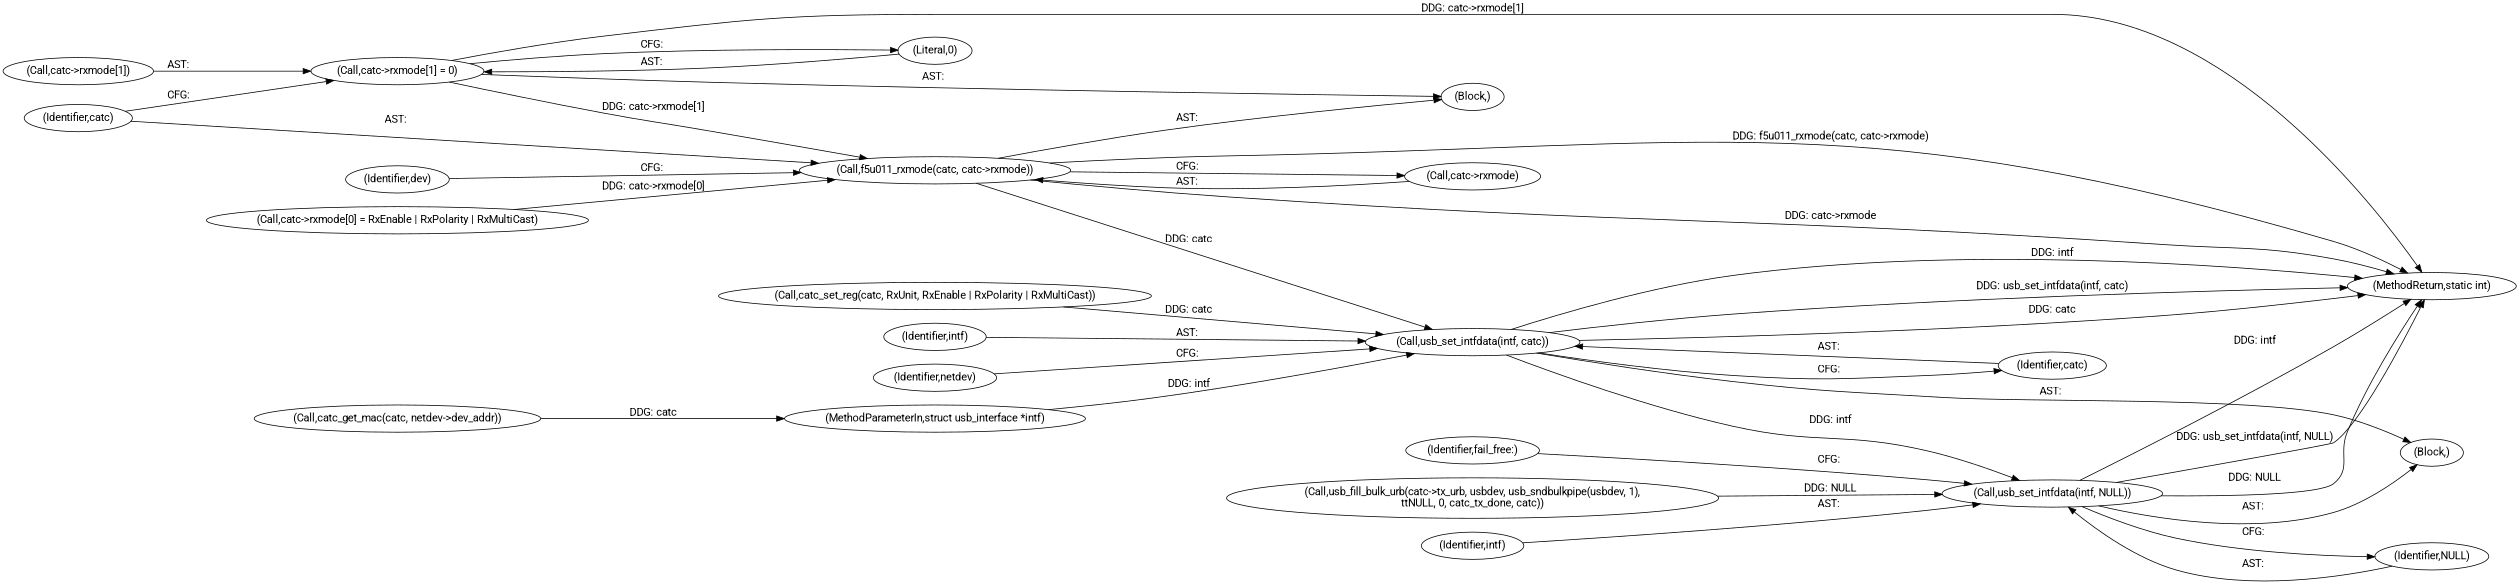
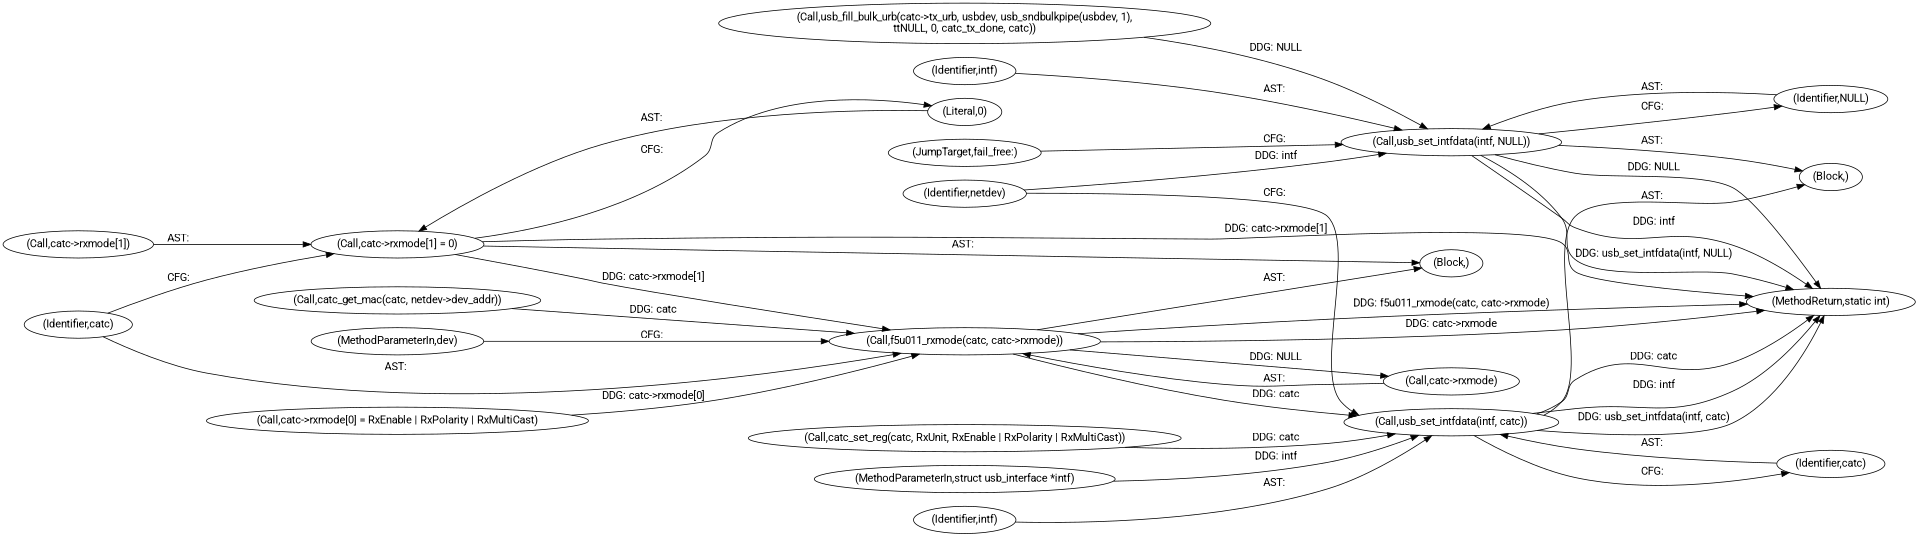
(1189, 167) -> (1276, 358)
(397, 179) -> (397, 341)
(659, 419) -> (679, 321)
(1756, 431) -> (1202, 176)
(1473, 450) -> (965, 153)
